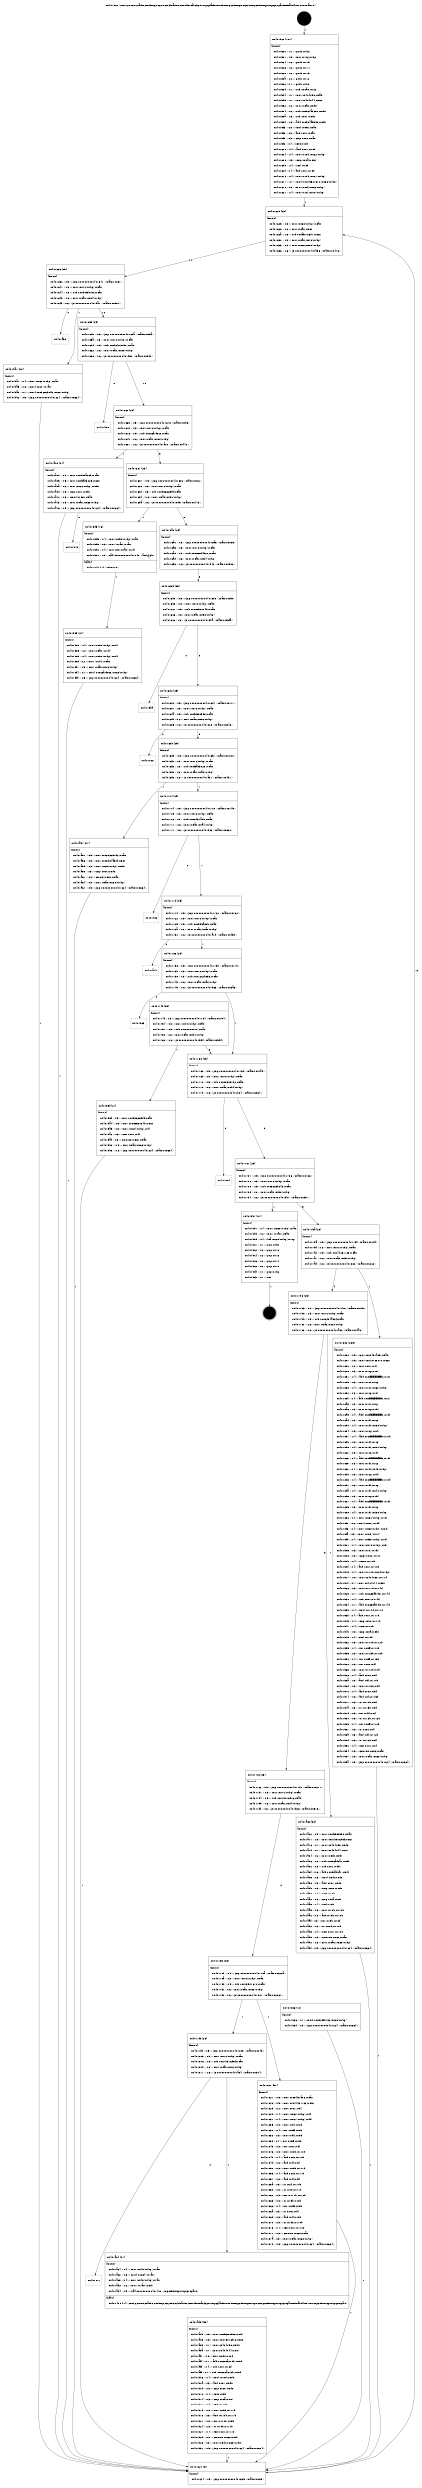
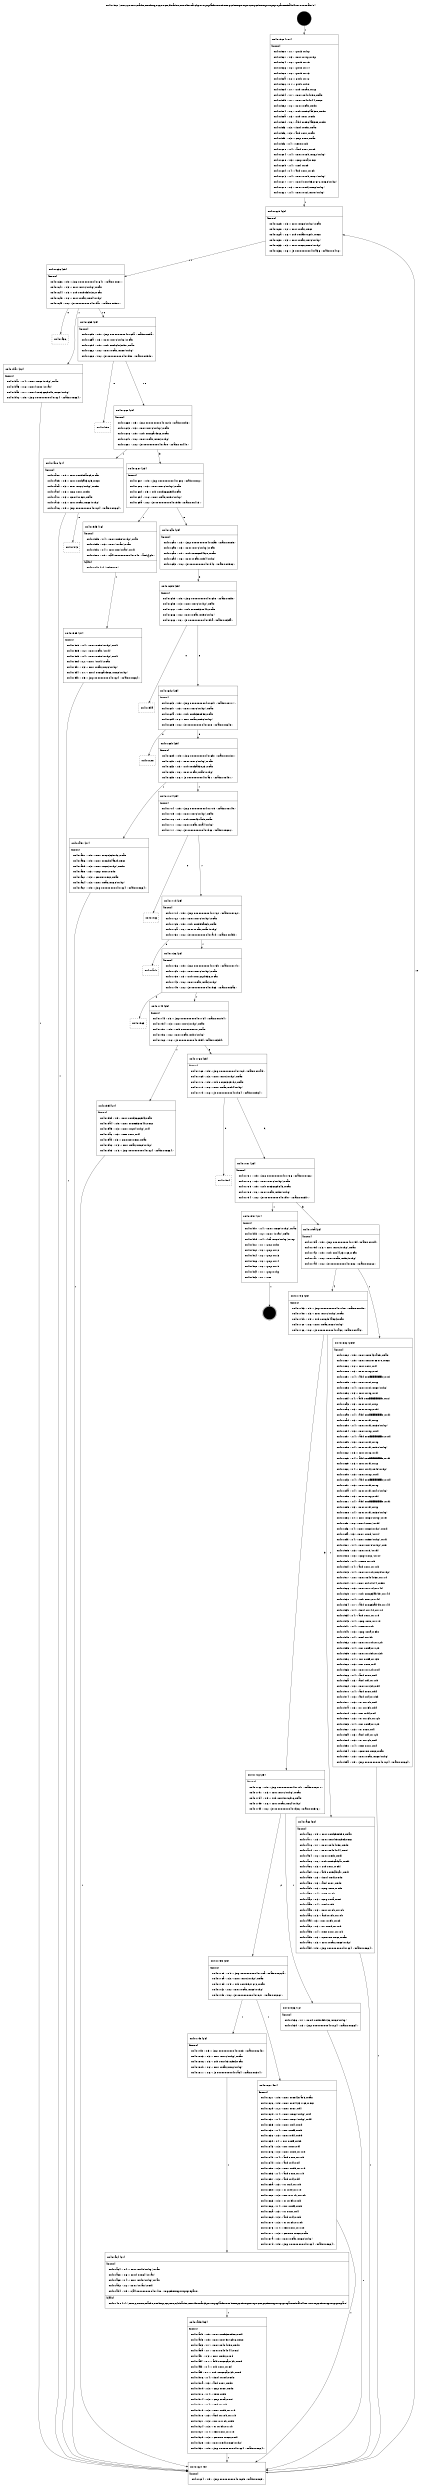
(234, 1021) -> (196, 996)
none -> (287, 1910)
(94, 2280) -> none
none -> (227, 2312)
